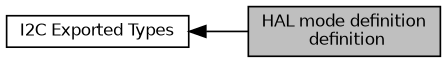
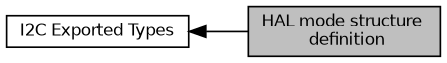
(344, 31) -> (344, 31)
